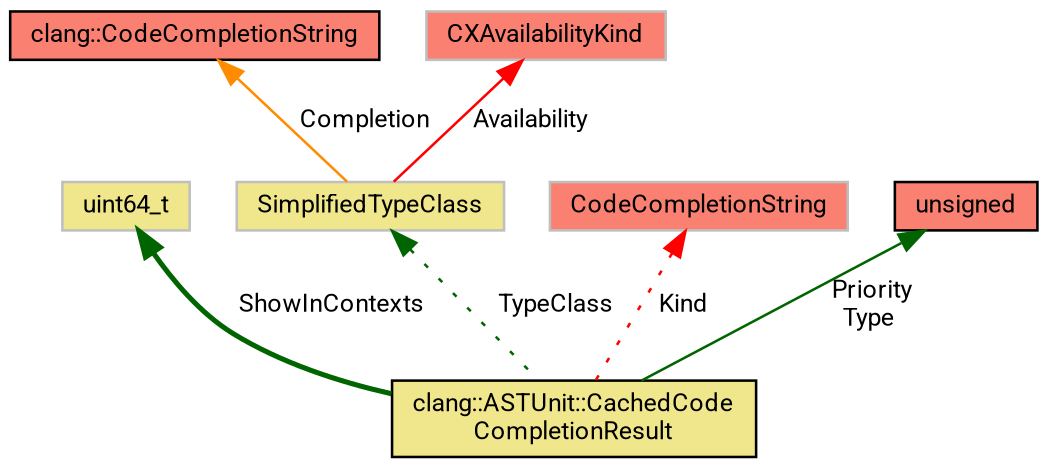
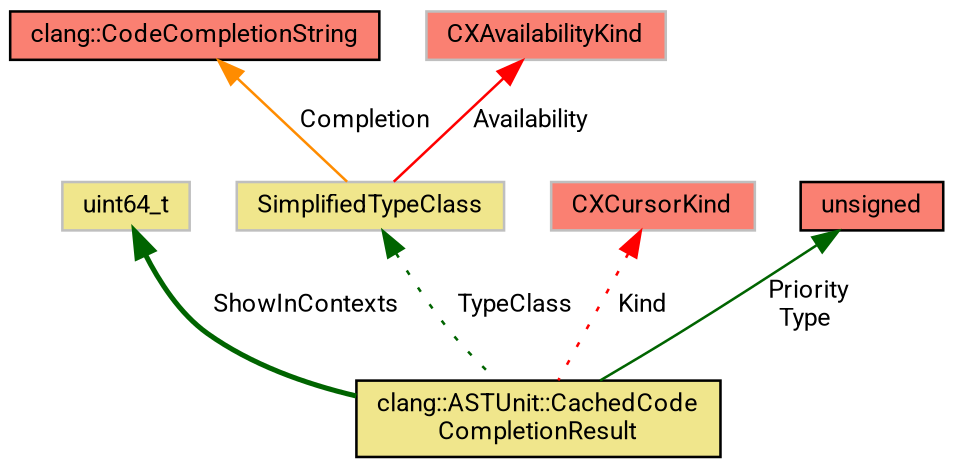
(699, 206) -> (653, 206)
